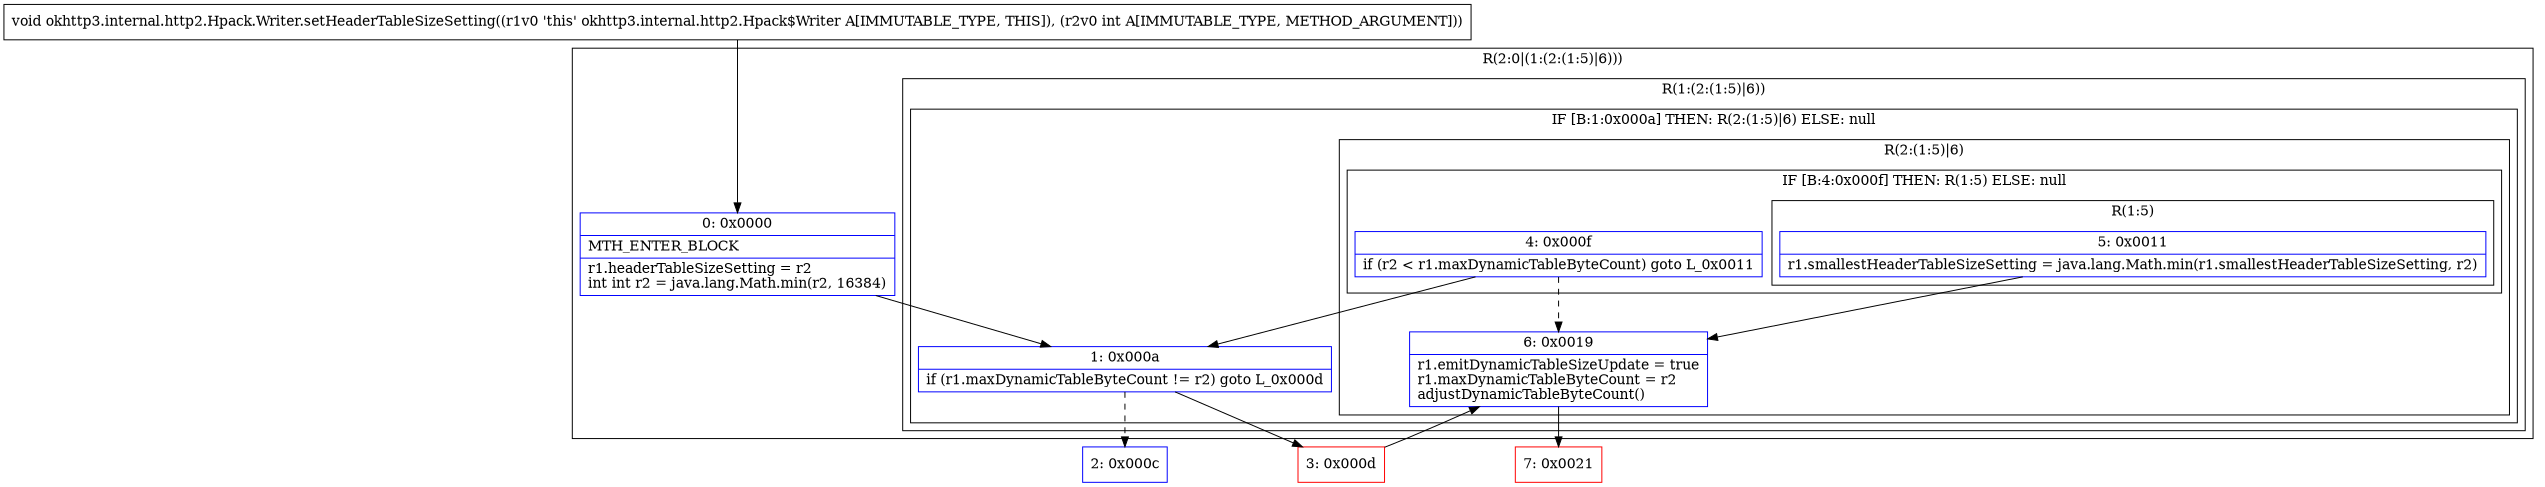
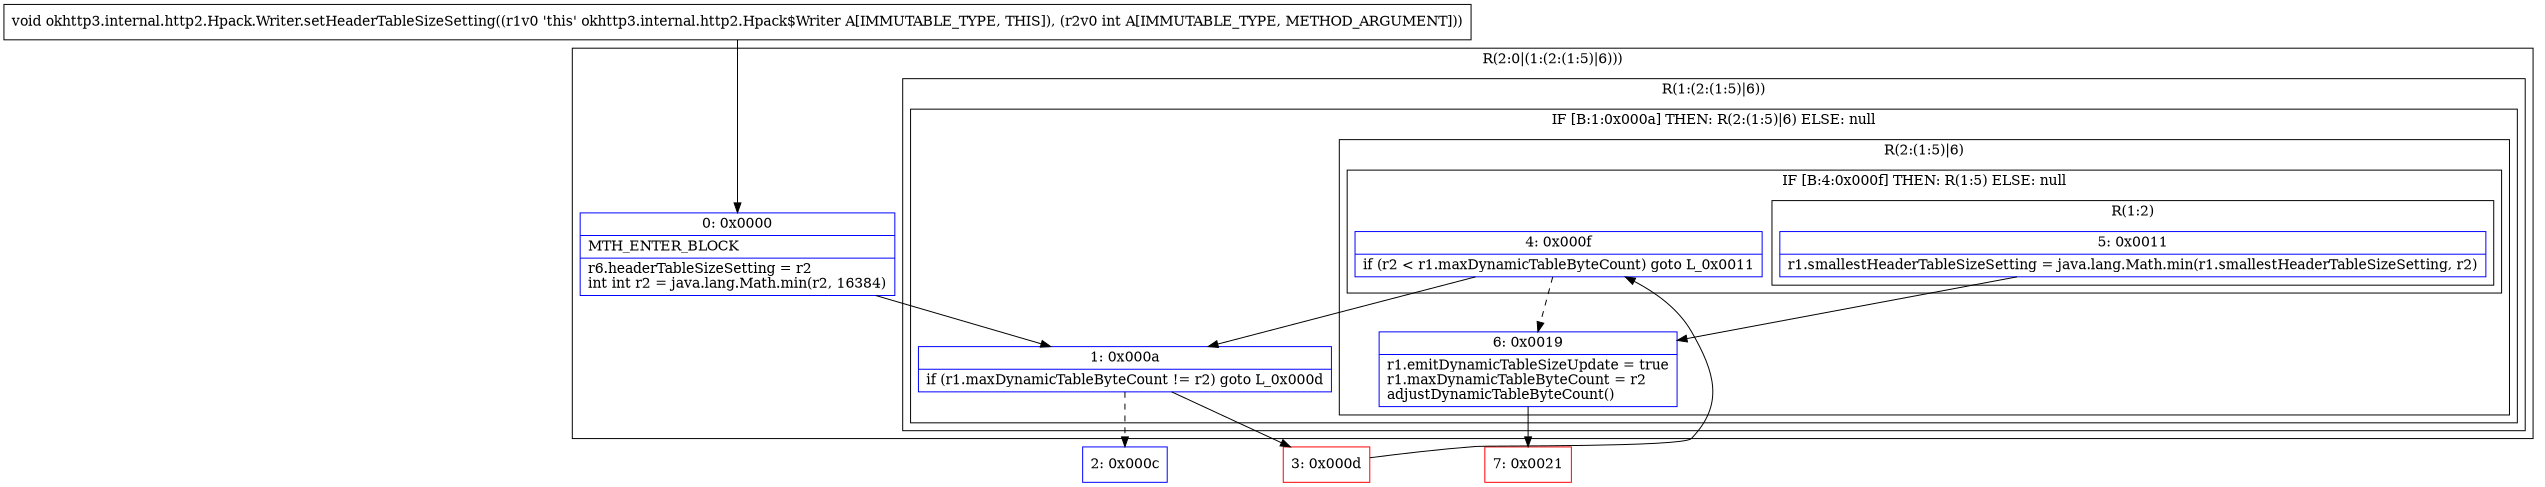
(2133, 212) -> (2133, 212)
(700, 269) -> (700, 269)
(1428, 429) -> (1615, 445)
